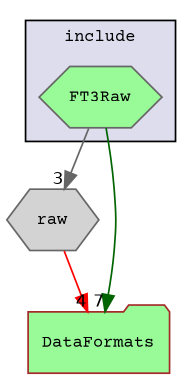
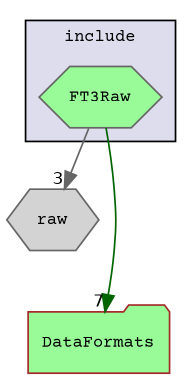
(73, 273) -> none
